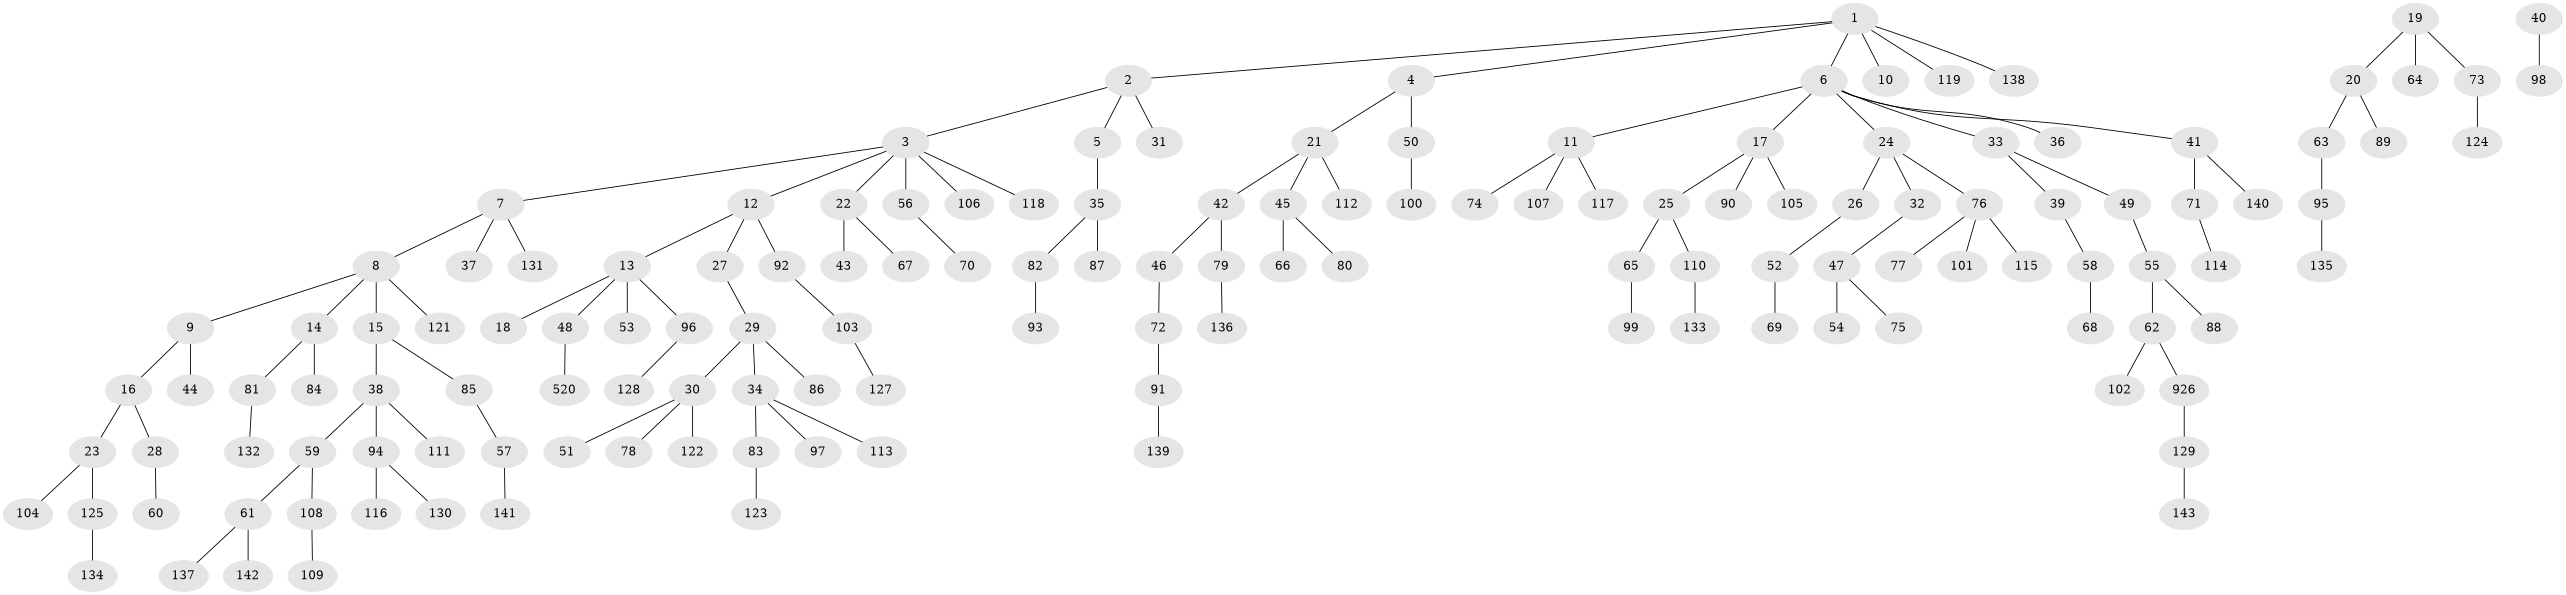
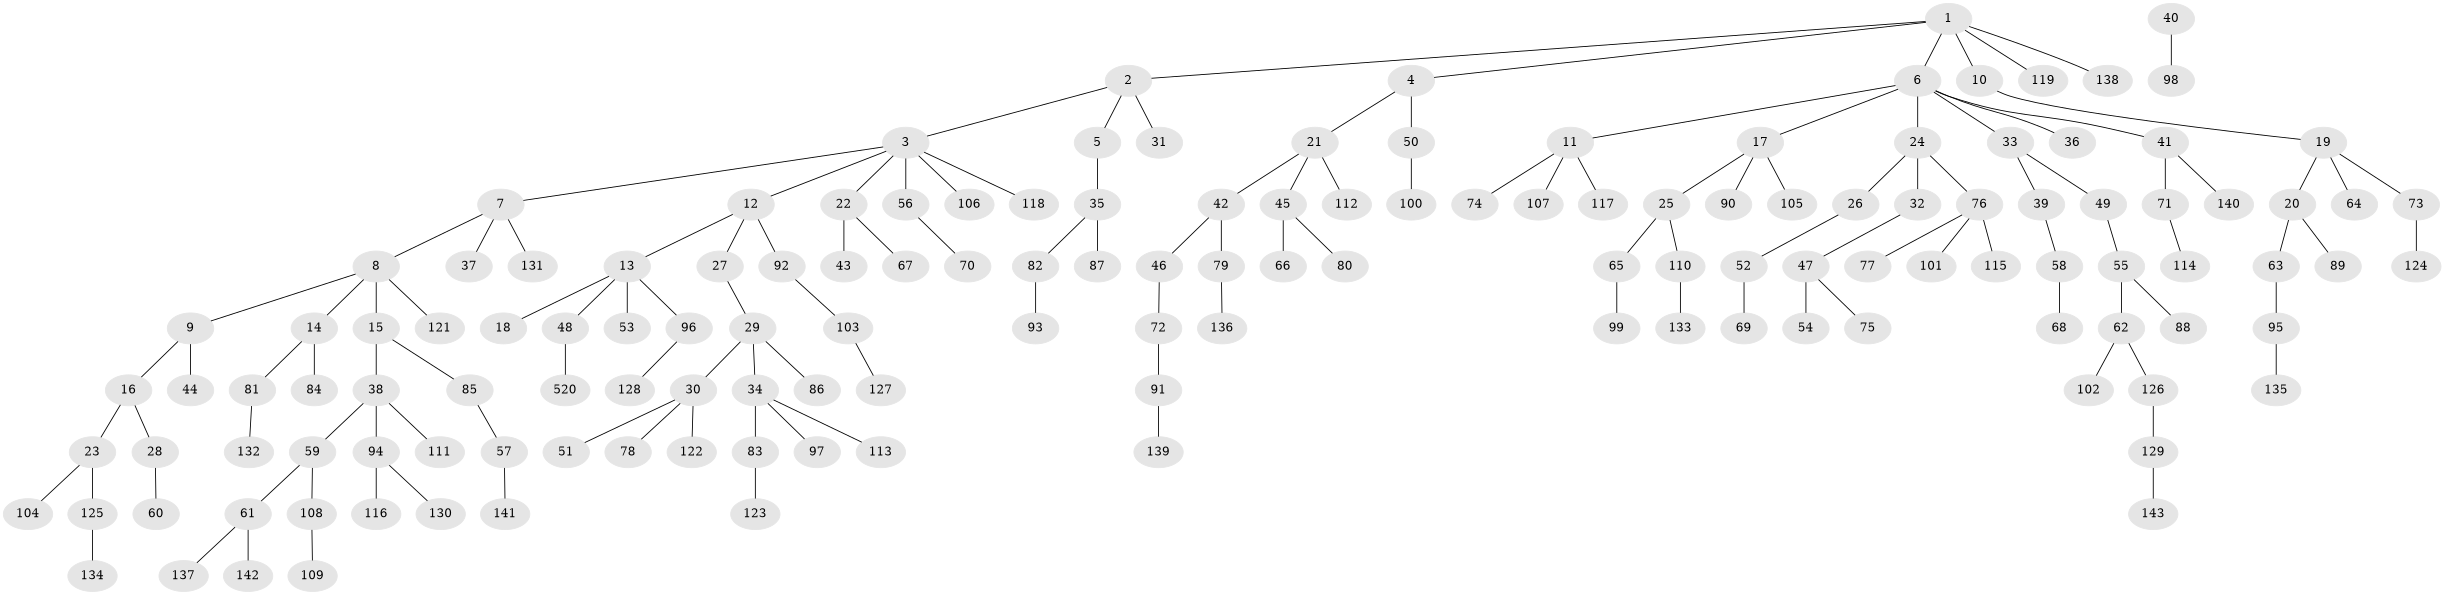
none -> (2148, 121)
(2184, 390) -> (2153, 390)
